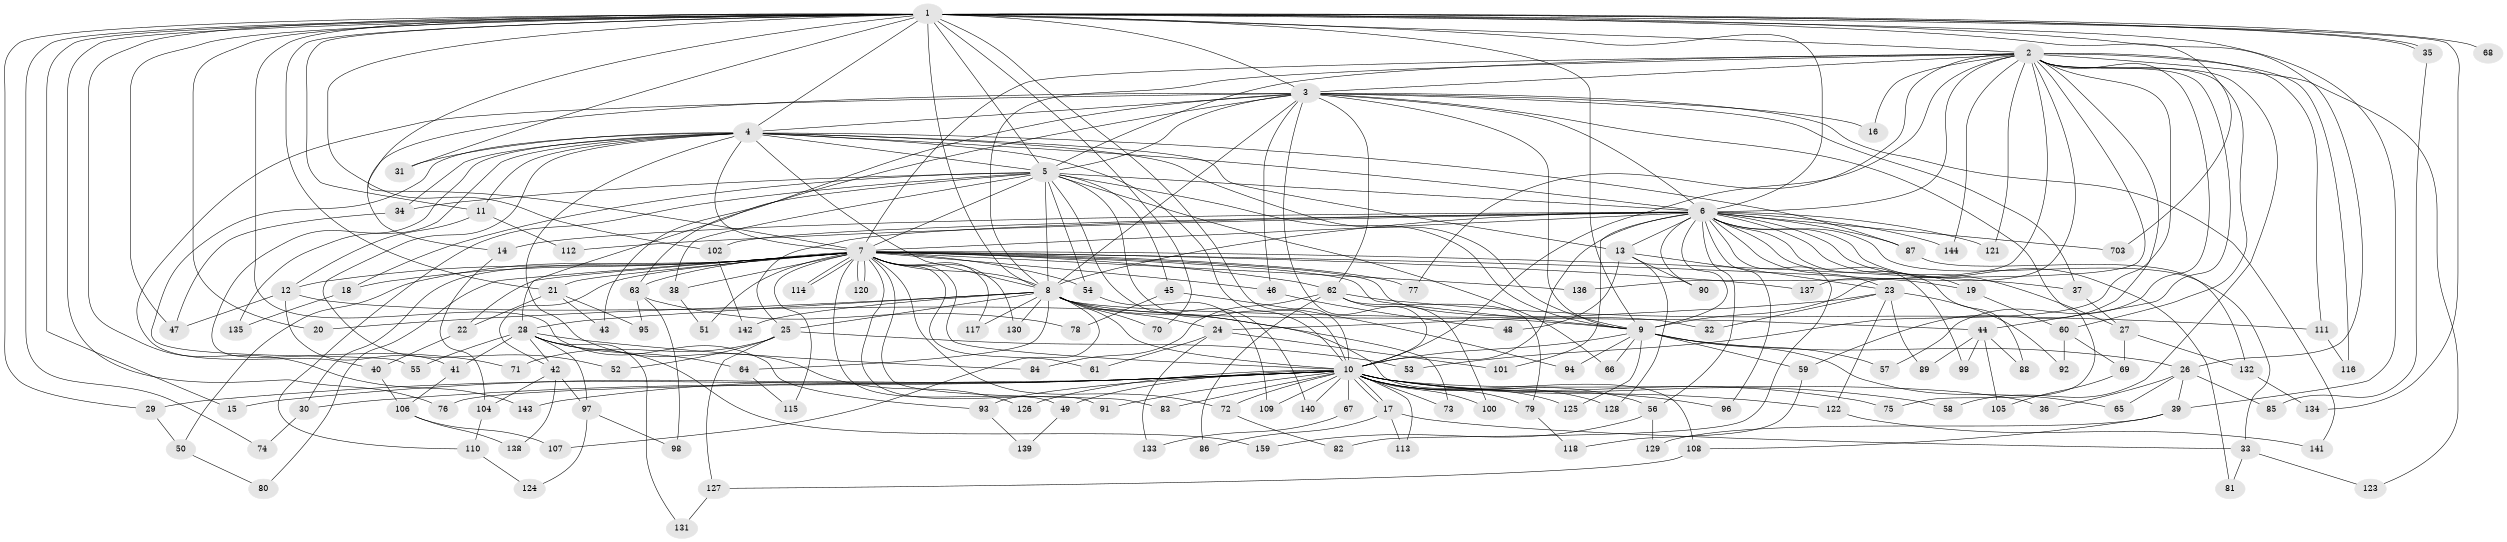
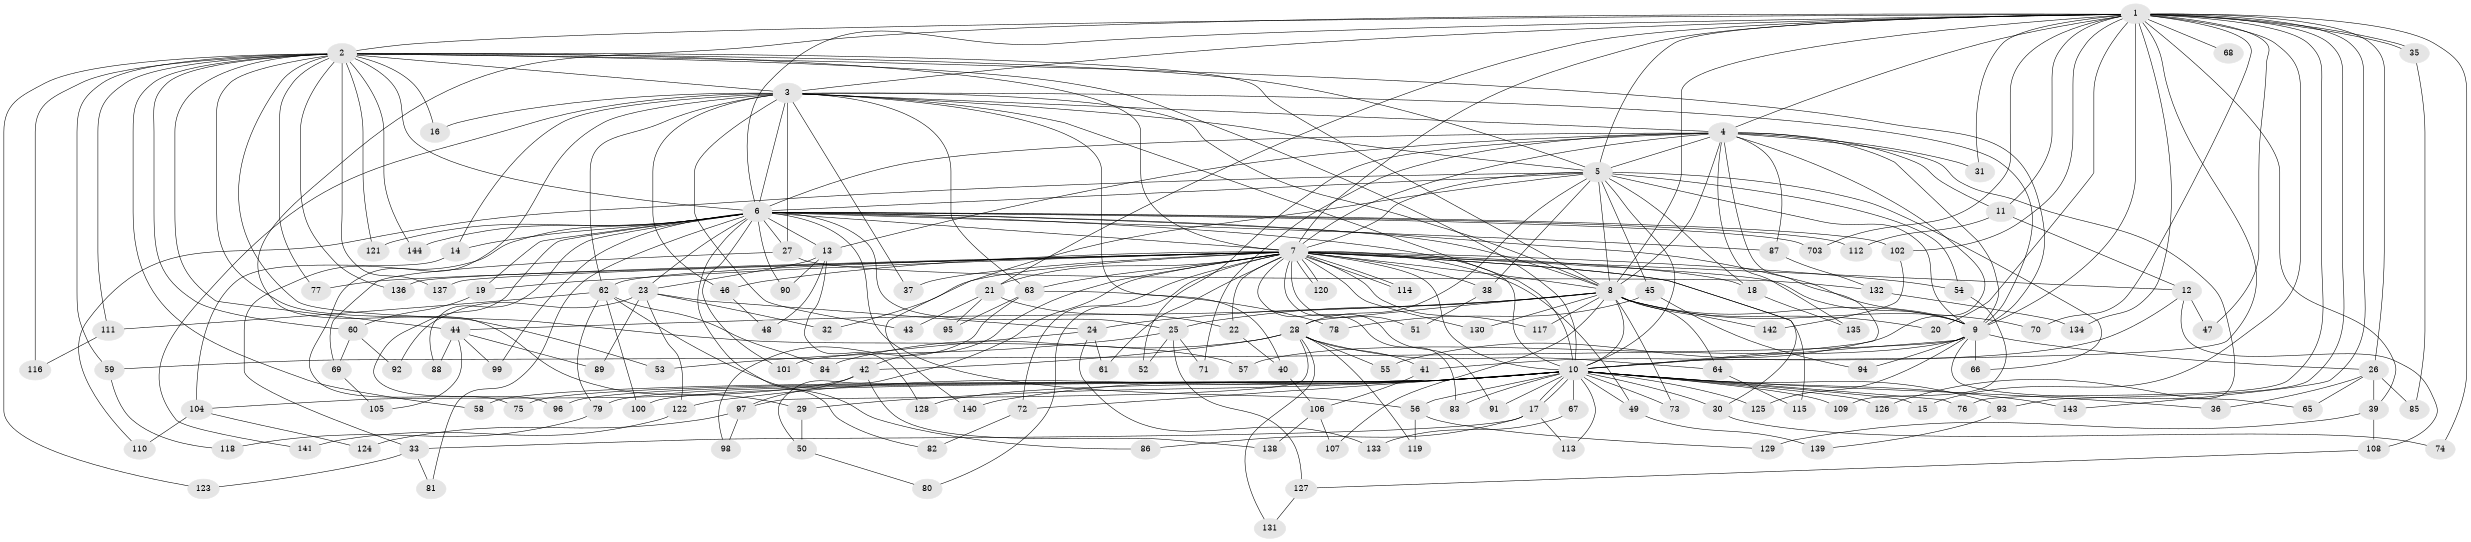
(400, 212) -> none
(2105, 314) -> (788, 172)
(1263, 449) -> (1415, 449)
(501, 469) -> (281, 429)
